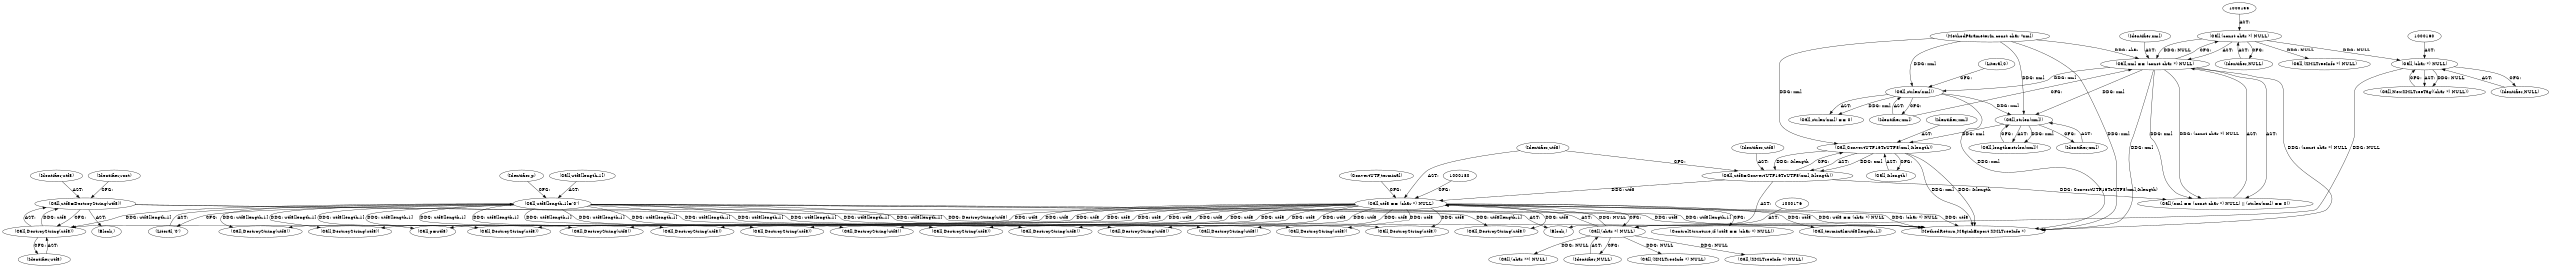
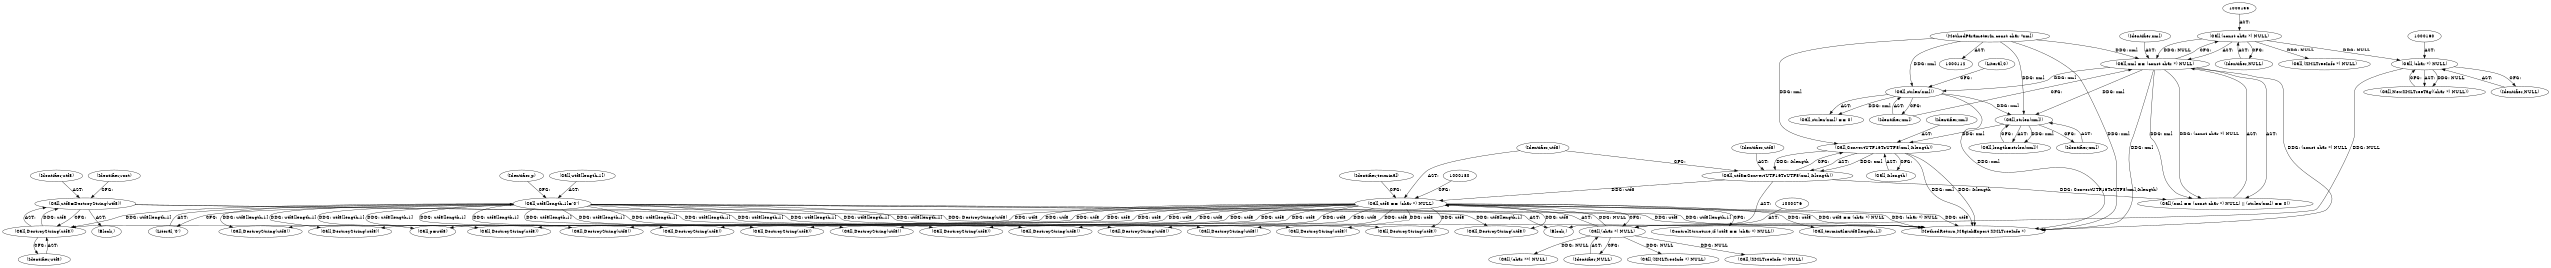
(2127, 50) -> (2127, 50)
none -> (1956, 64)
(1376, 176) -> (1376, 176)
(1792, 204) -> (1792, 204)
